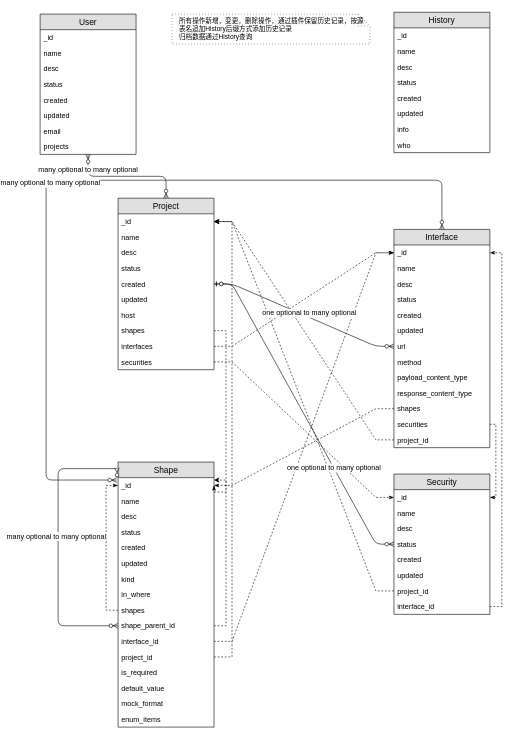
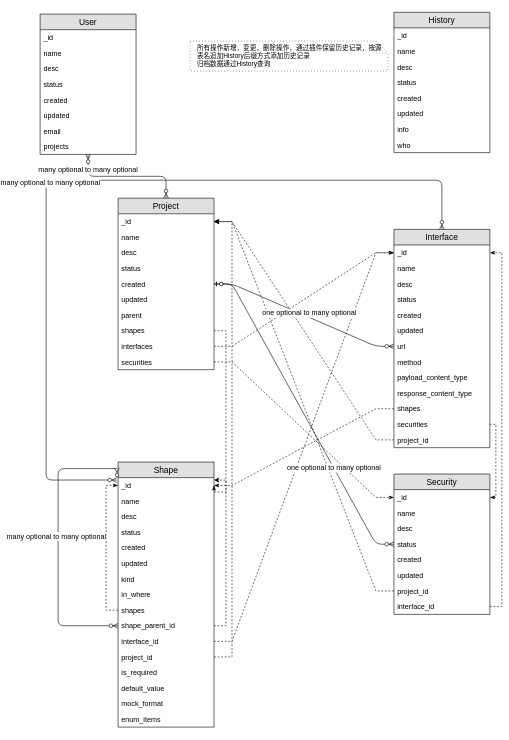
(271, 29) -> (289, 56)
(129, 316) -> (133, 316)
